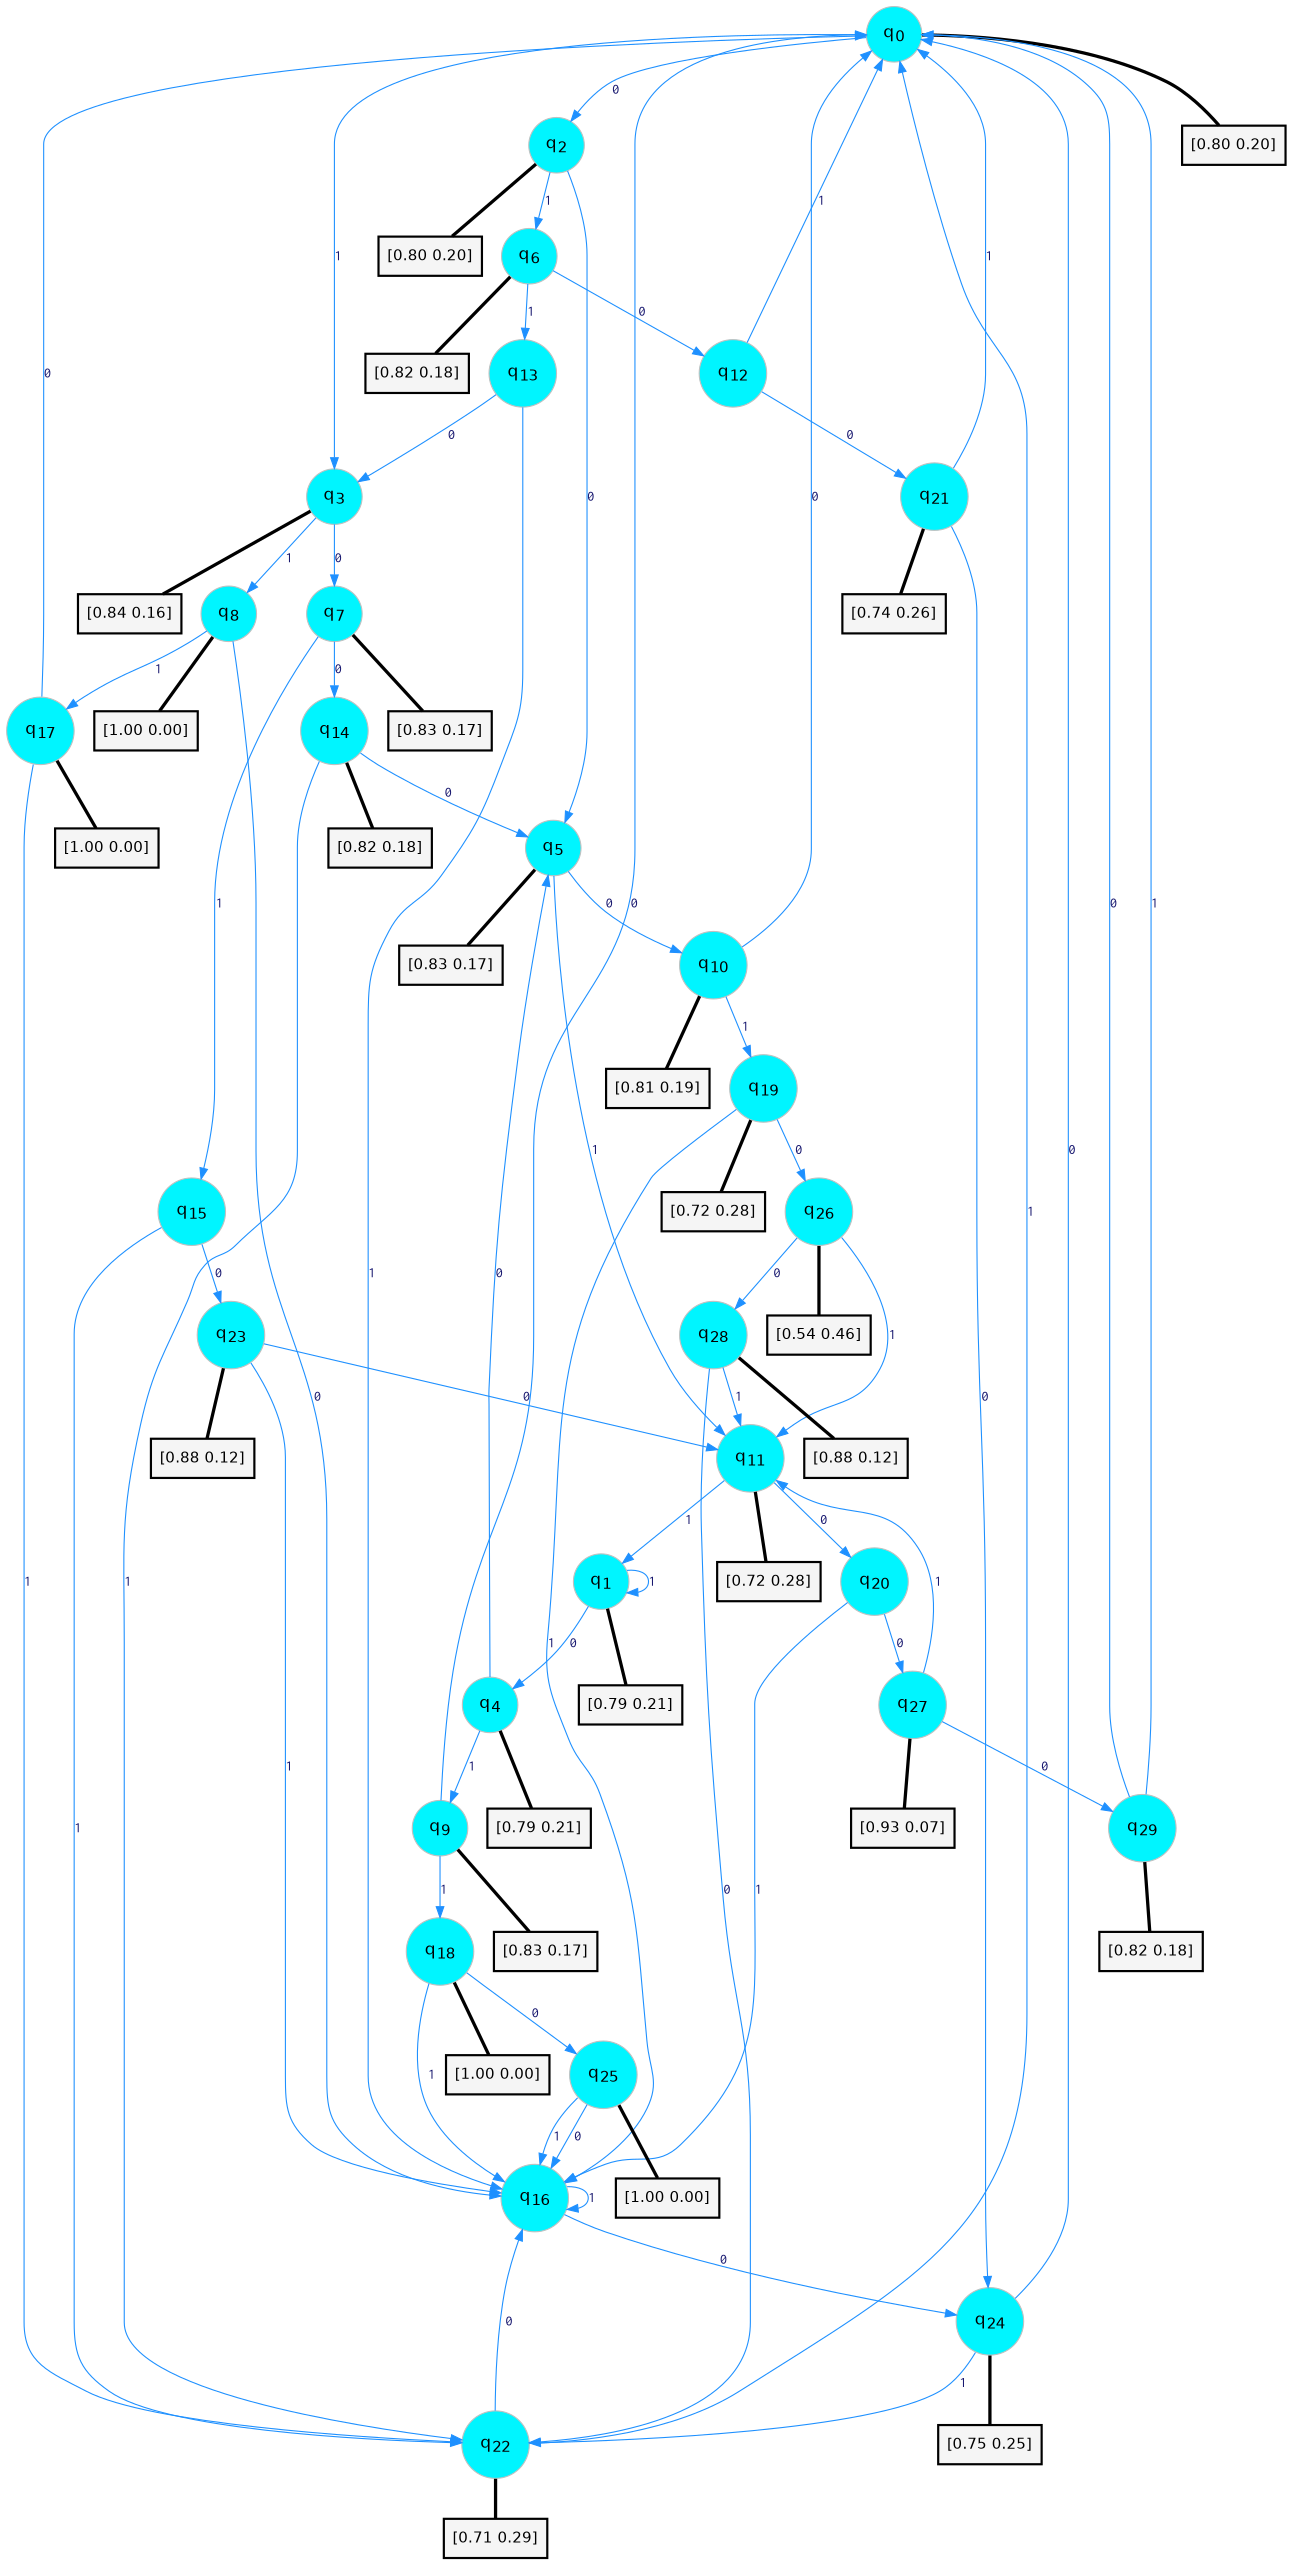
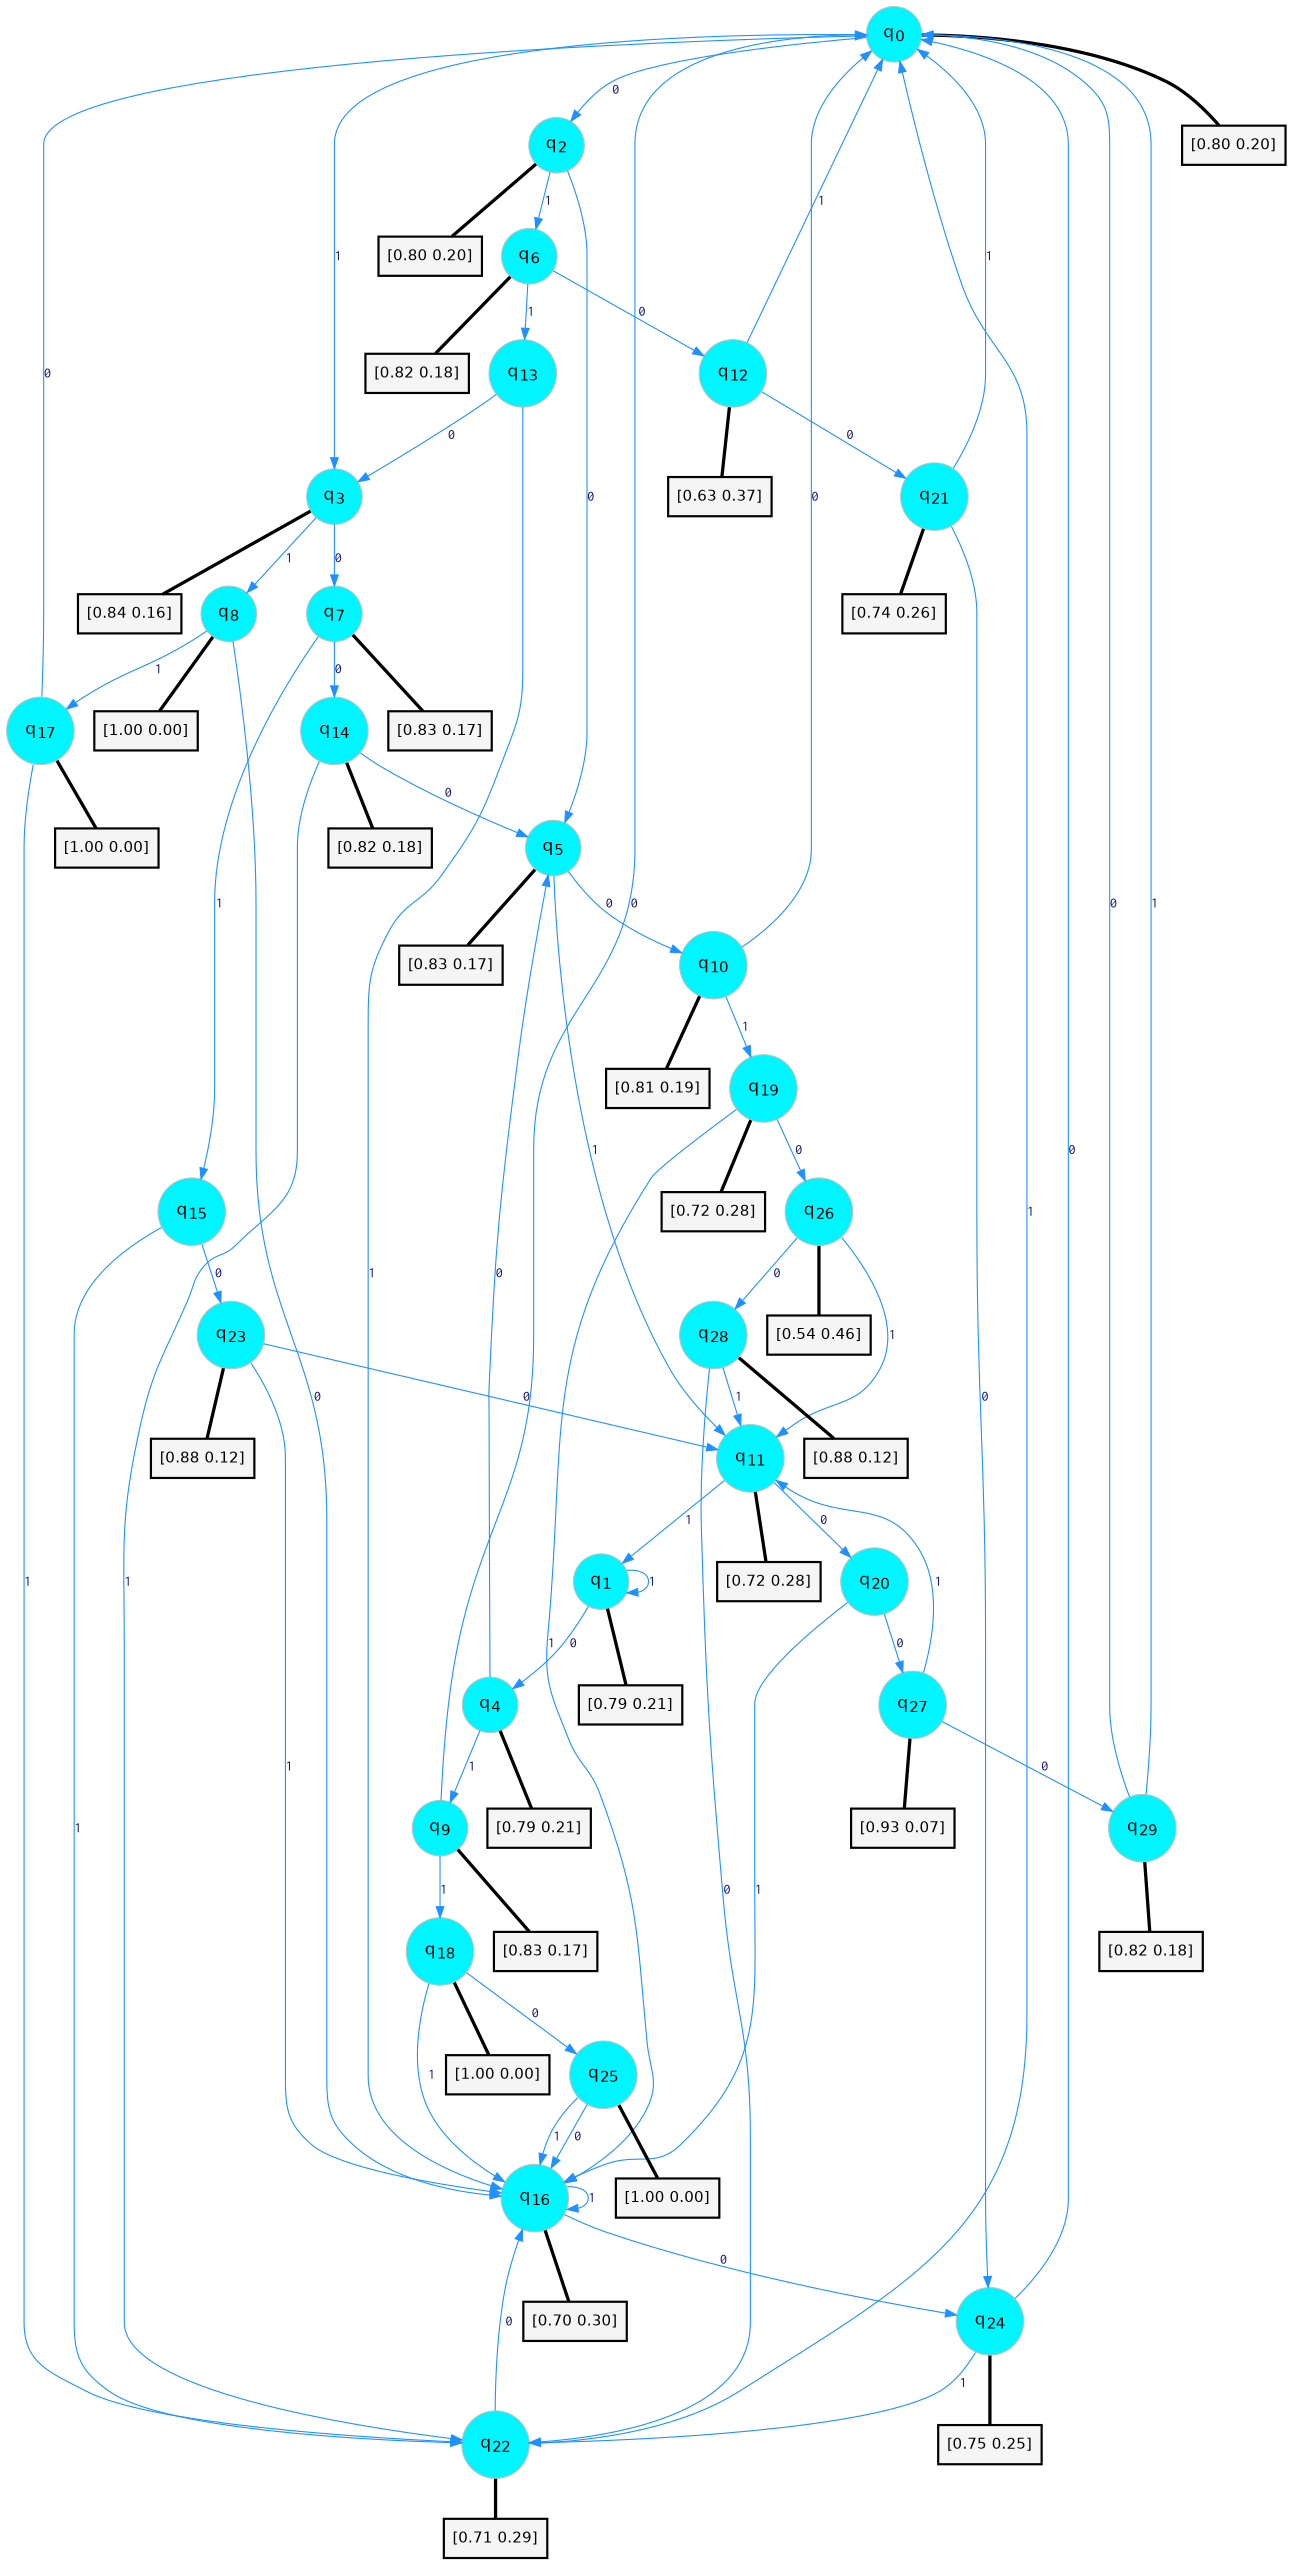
none -> (720, 497)
none -> (575, 2321)
